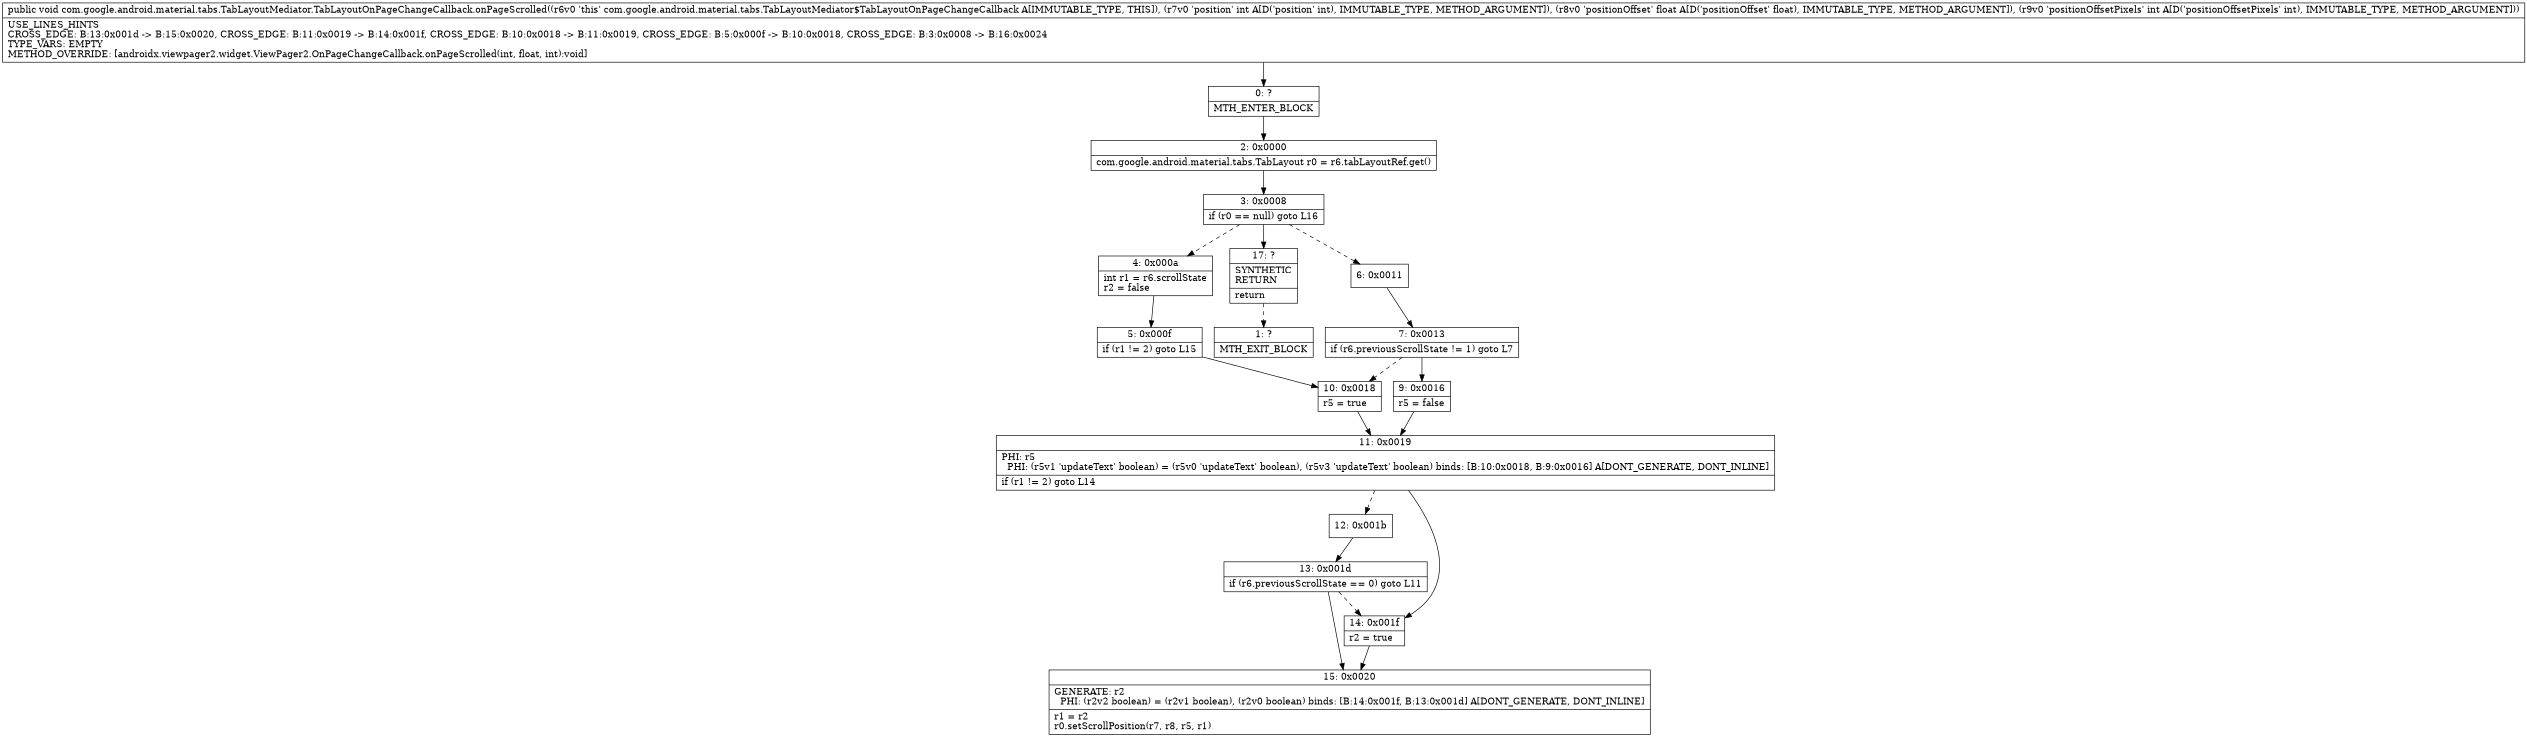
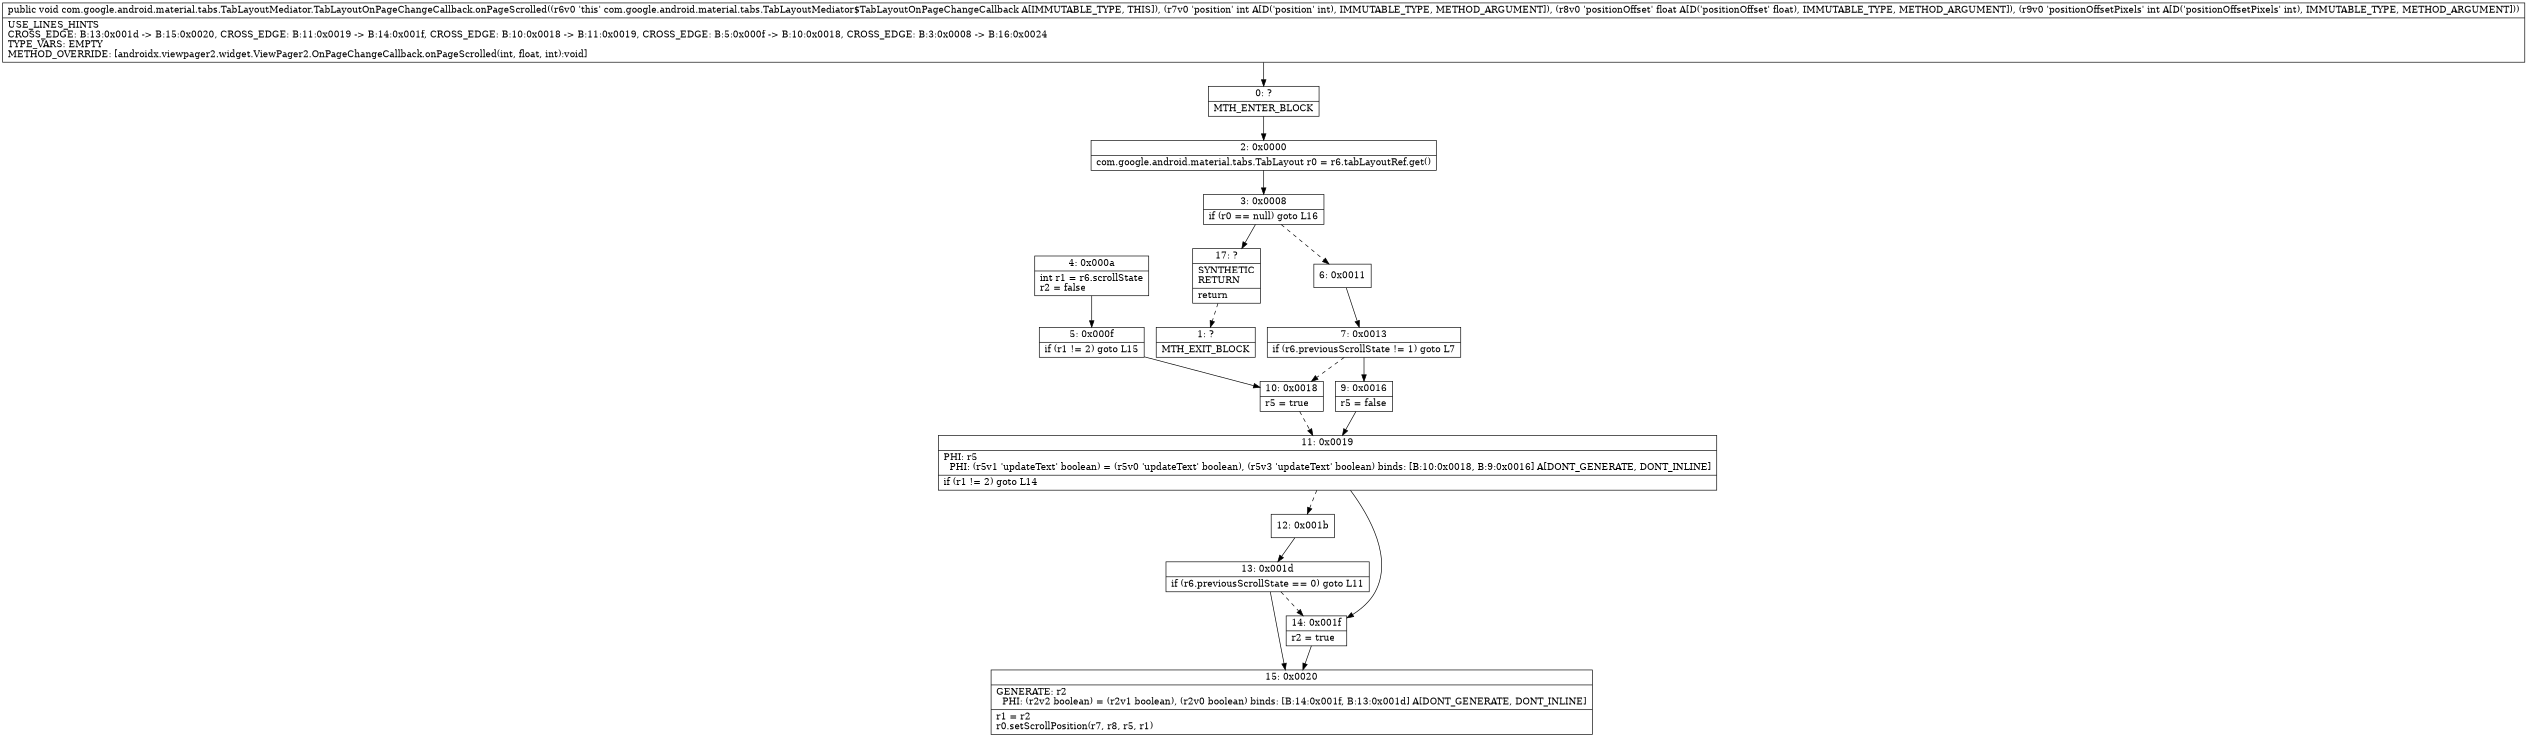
(1216, 239) -> none
(1363, 421) -> (1305, 421)
